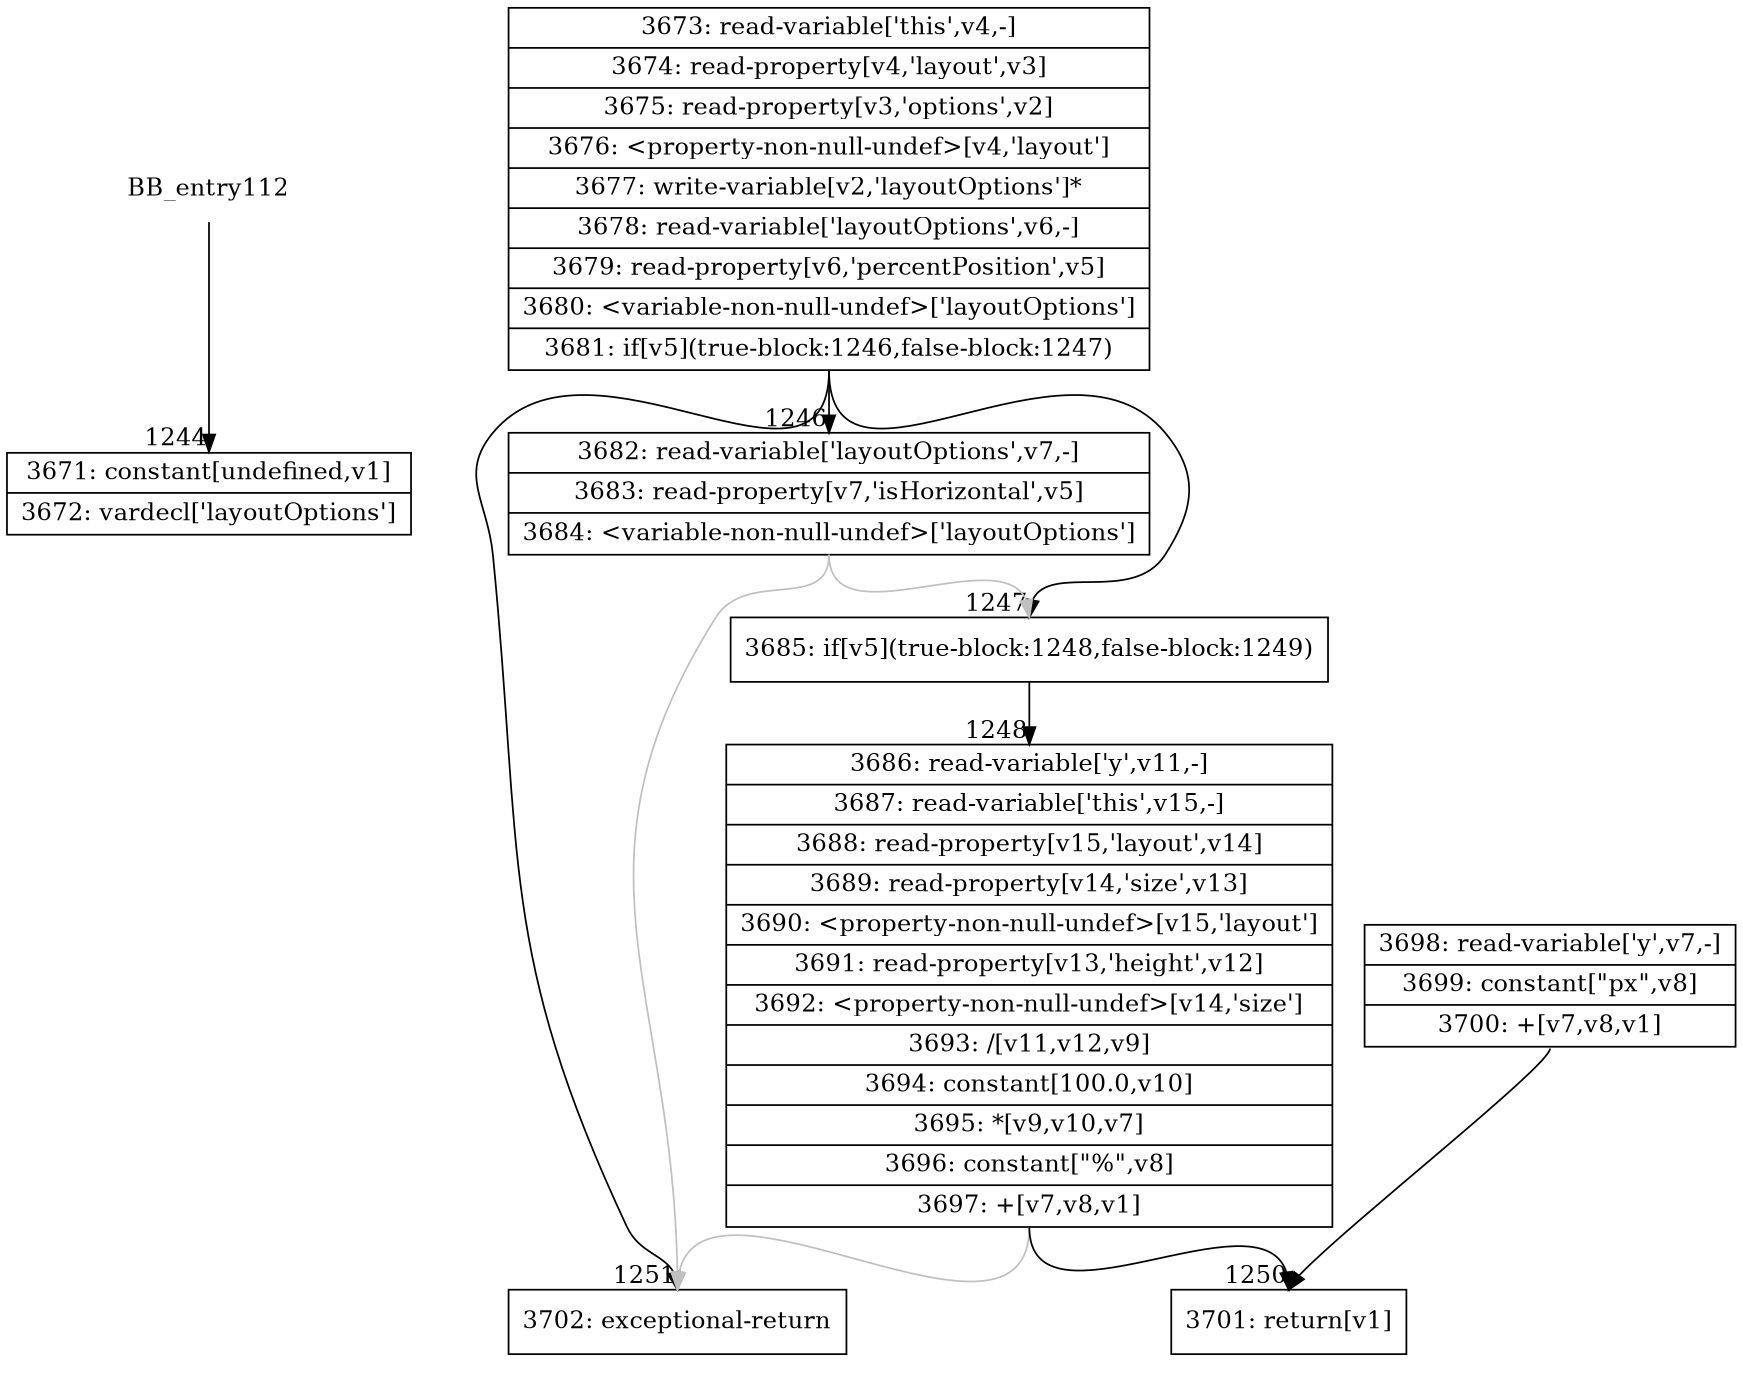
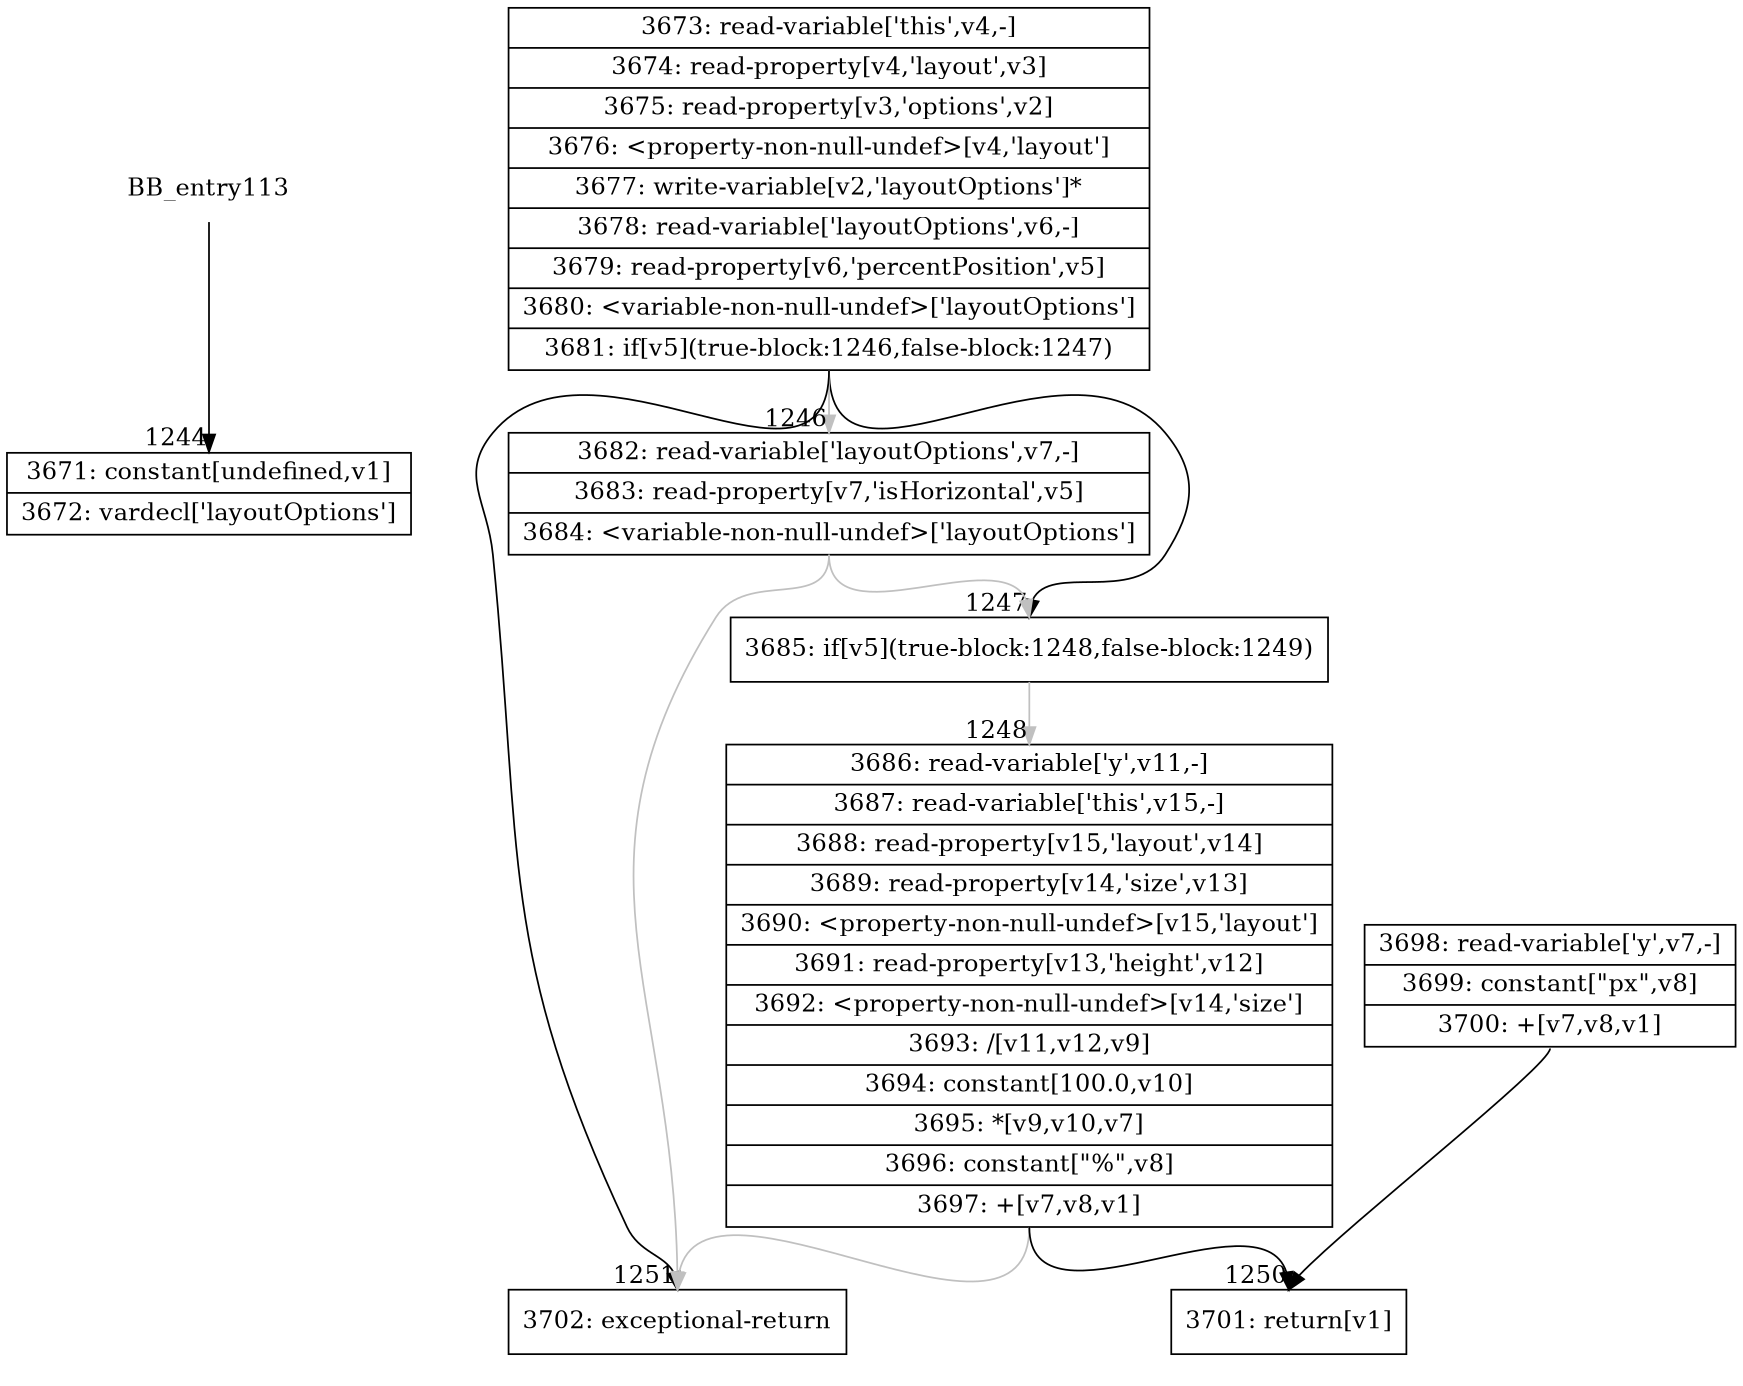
(209, 189) -> (209, 189)
(829, 393) -> (829, 393)
(1029, 704) -> (1029, 704)
